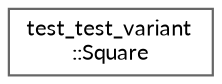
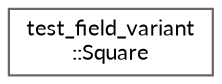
(111, 42) -> (111, 42)
